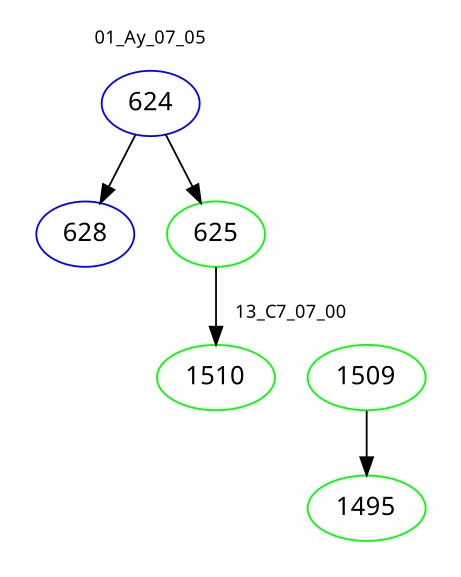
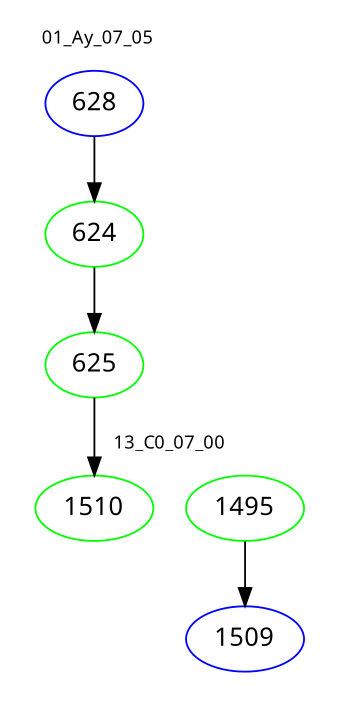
(151, 103) -> (94, 234)
(122, 161) -> (94, 160)
(291, 313) -> (170, 444)
(367, 378) -> (245, 639)
(367, 434) -> (245, 565)
